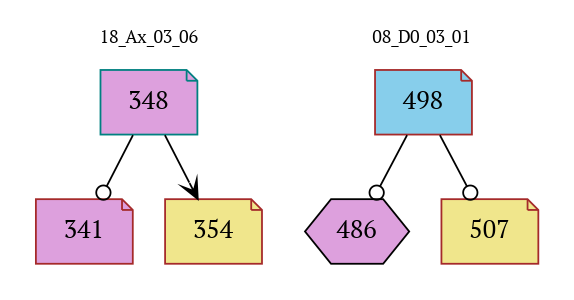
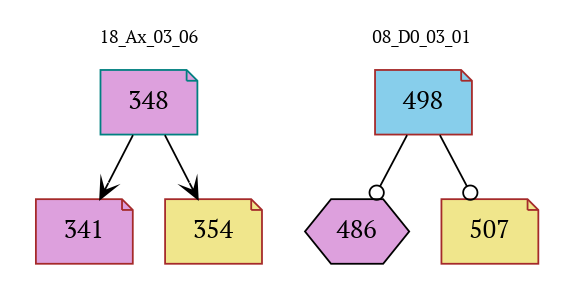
(120, 161) -> (121, 159)
